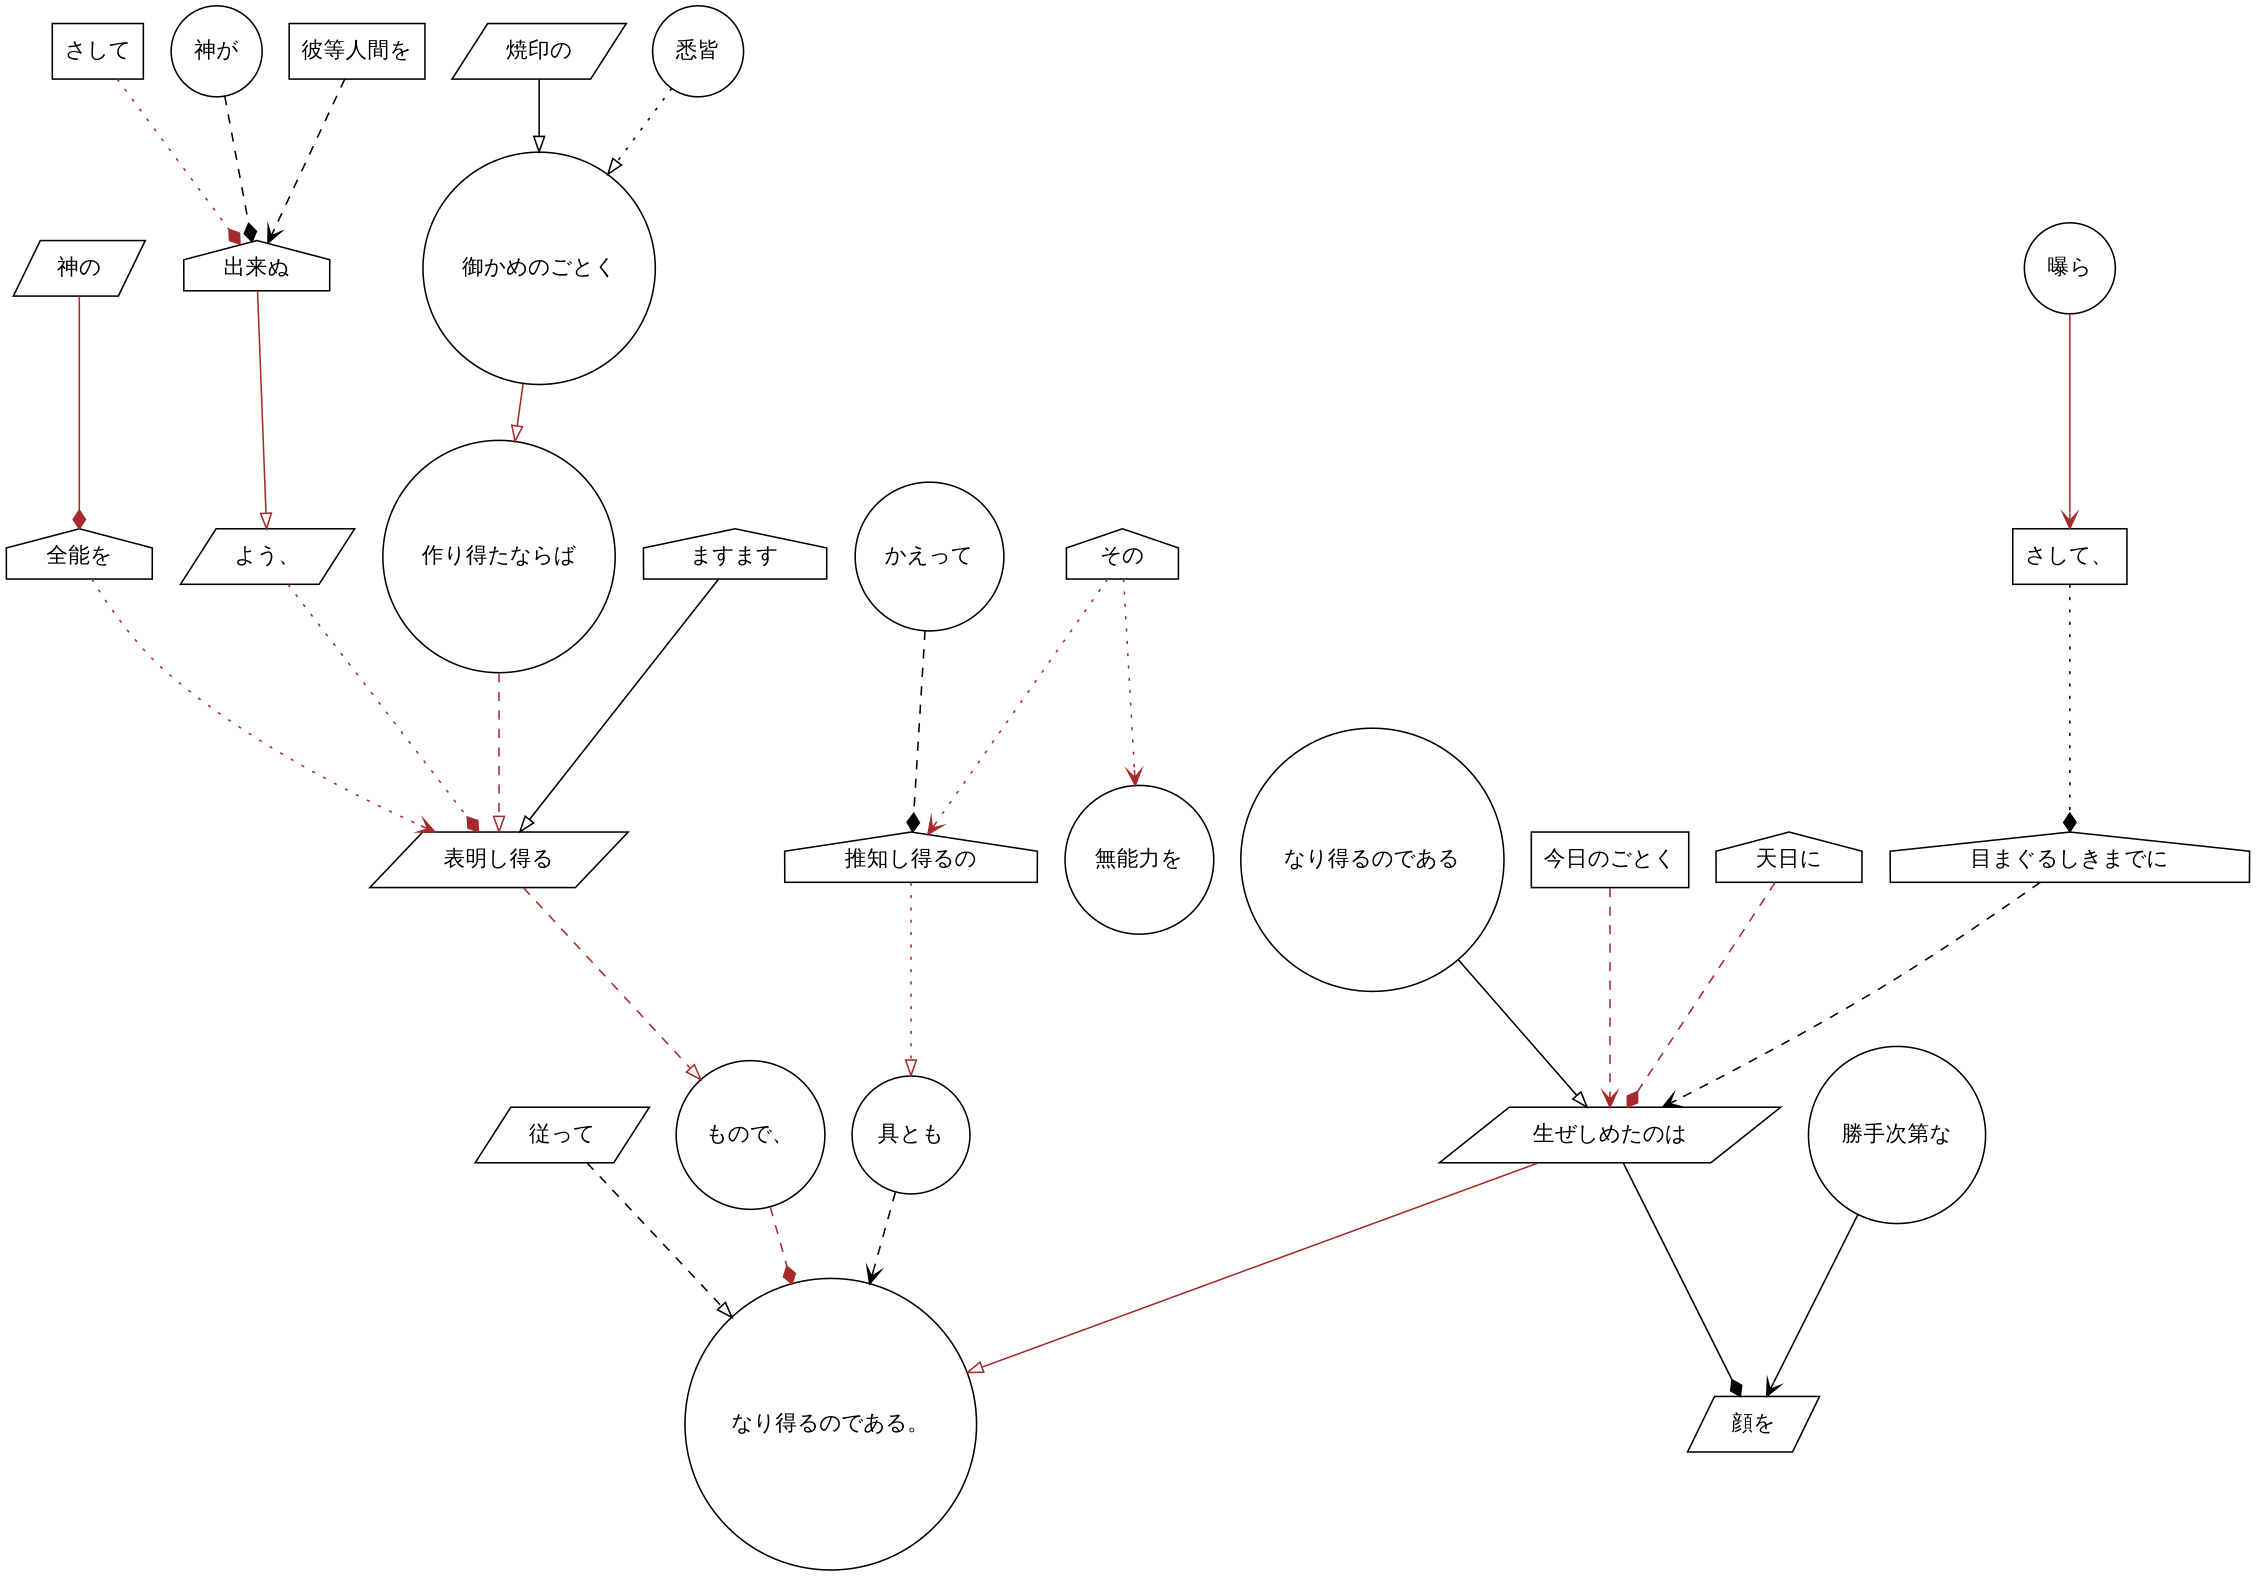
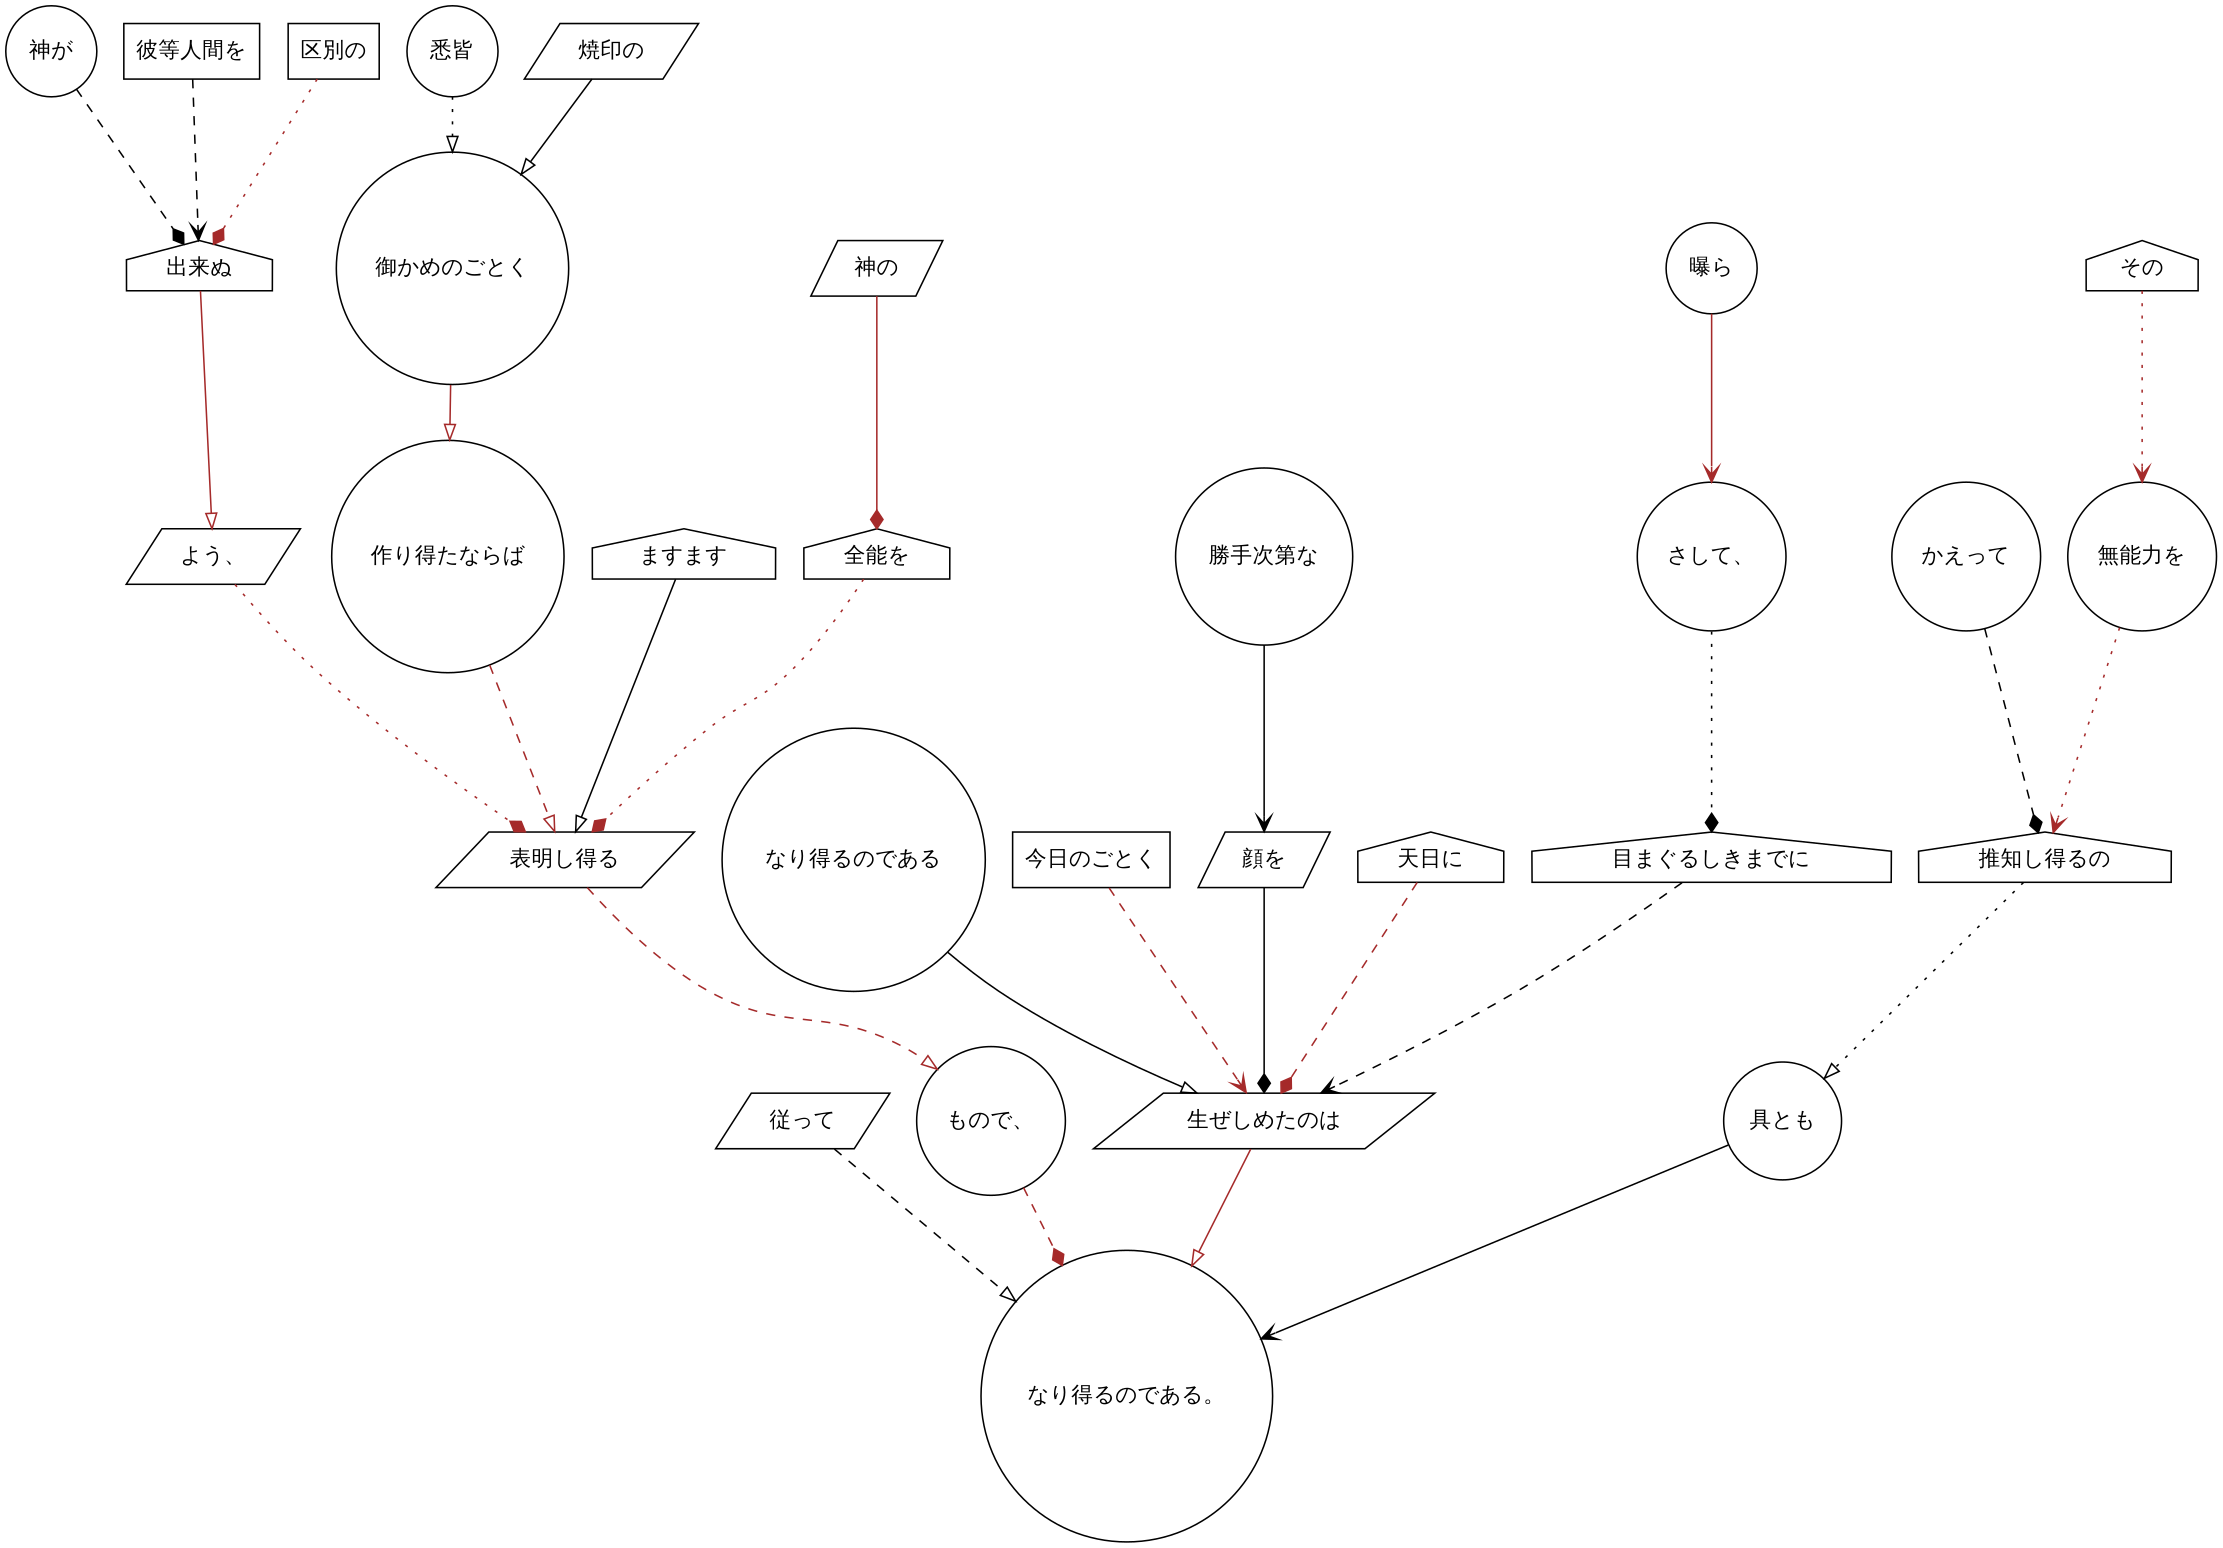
(98, 51) -> (334, 51)
(2070, 557) -> (1712, 557)
(1022, 700) -> (2089, 723)
(238, 726) -> (742, 706)
(911, 971) -> (1929, 975)
(885, 1231) -> (1502, 1239)
(1678, 1271) -> (1264, 981)
